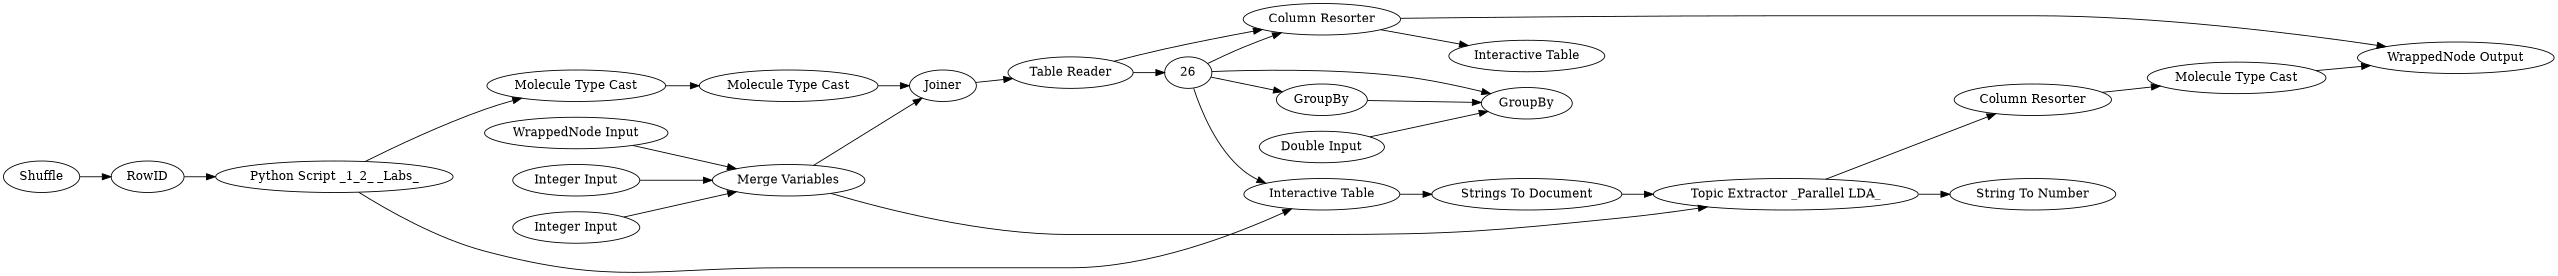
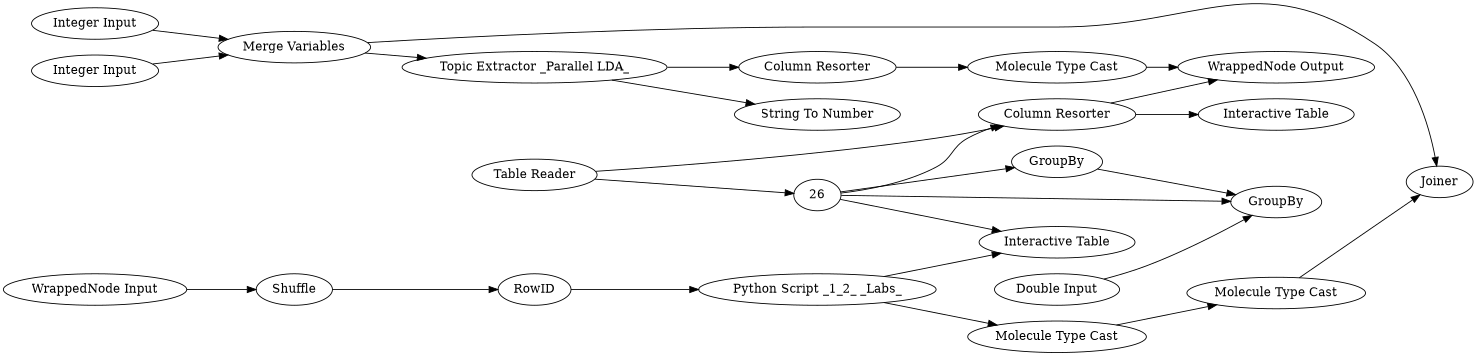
(990, 81) -> none
(680, 156) -> (217, 290)
(1527, 194) -> none
